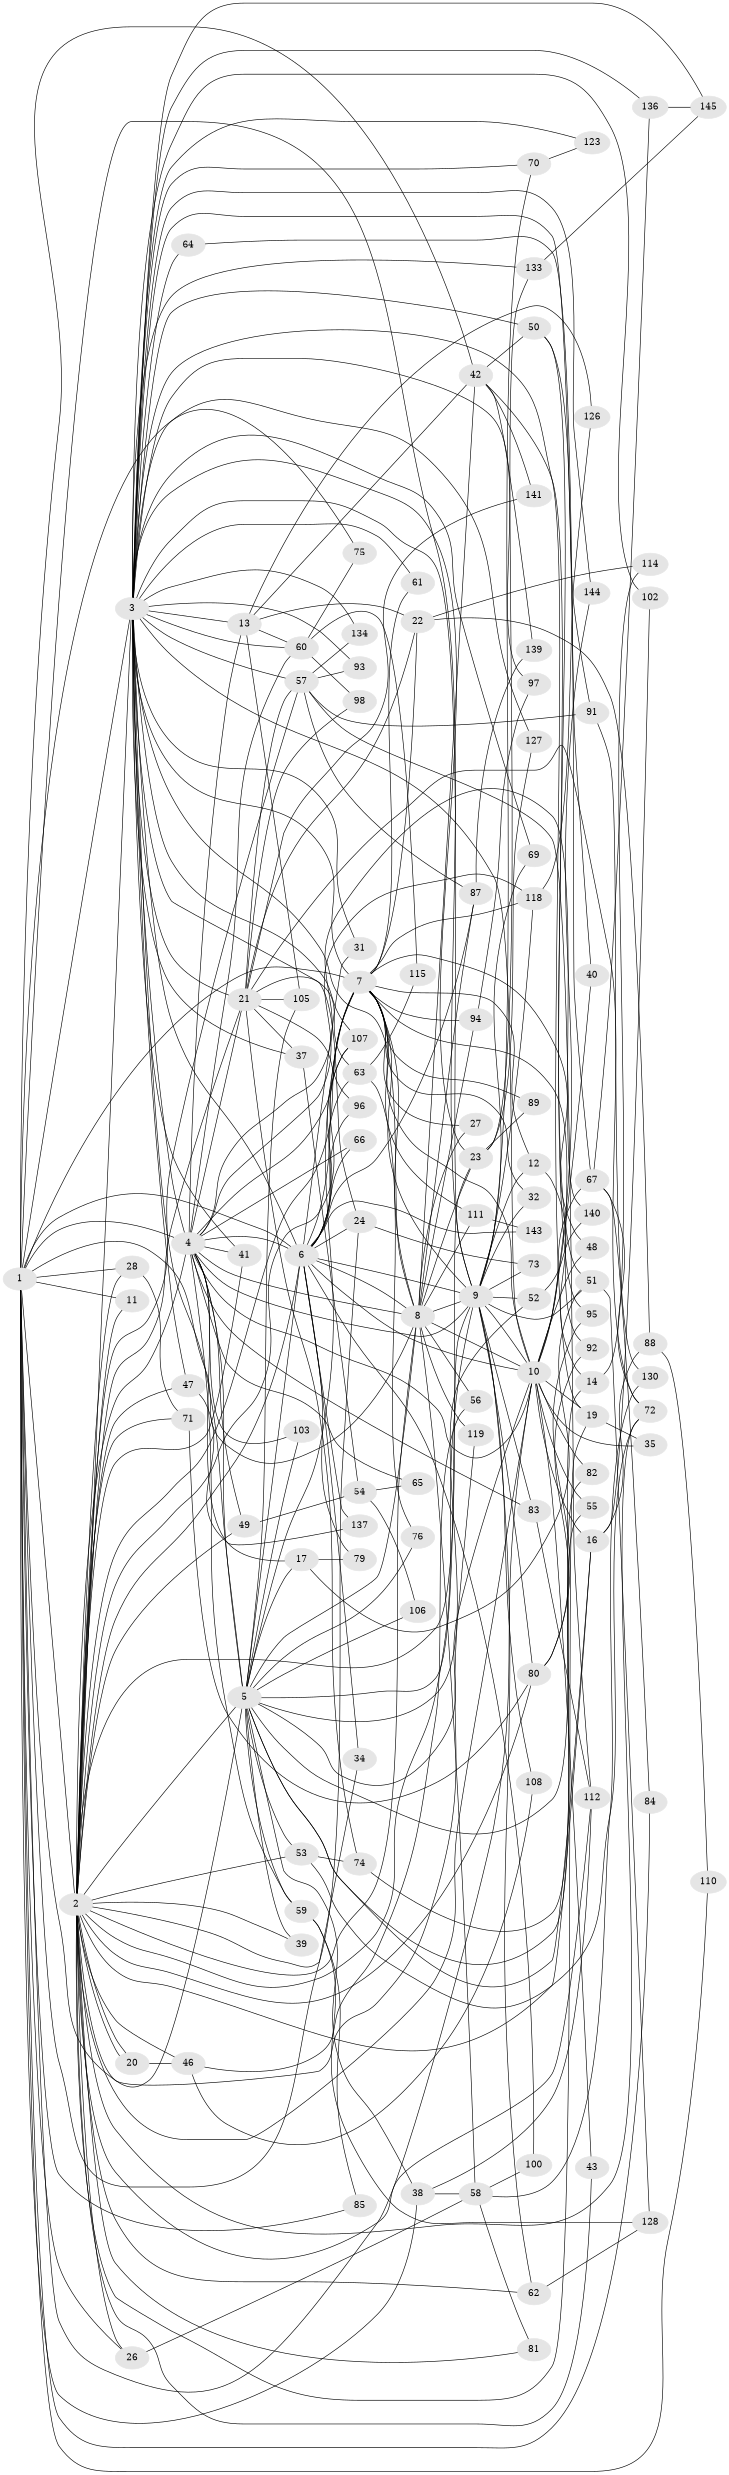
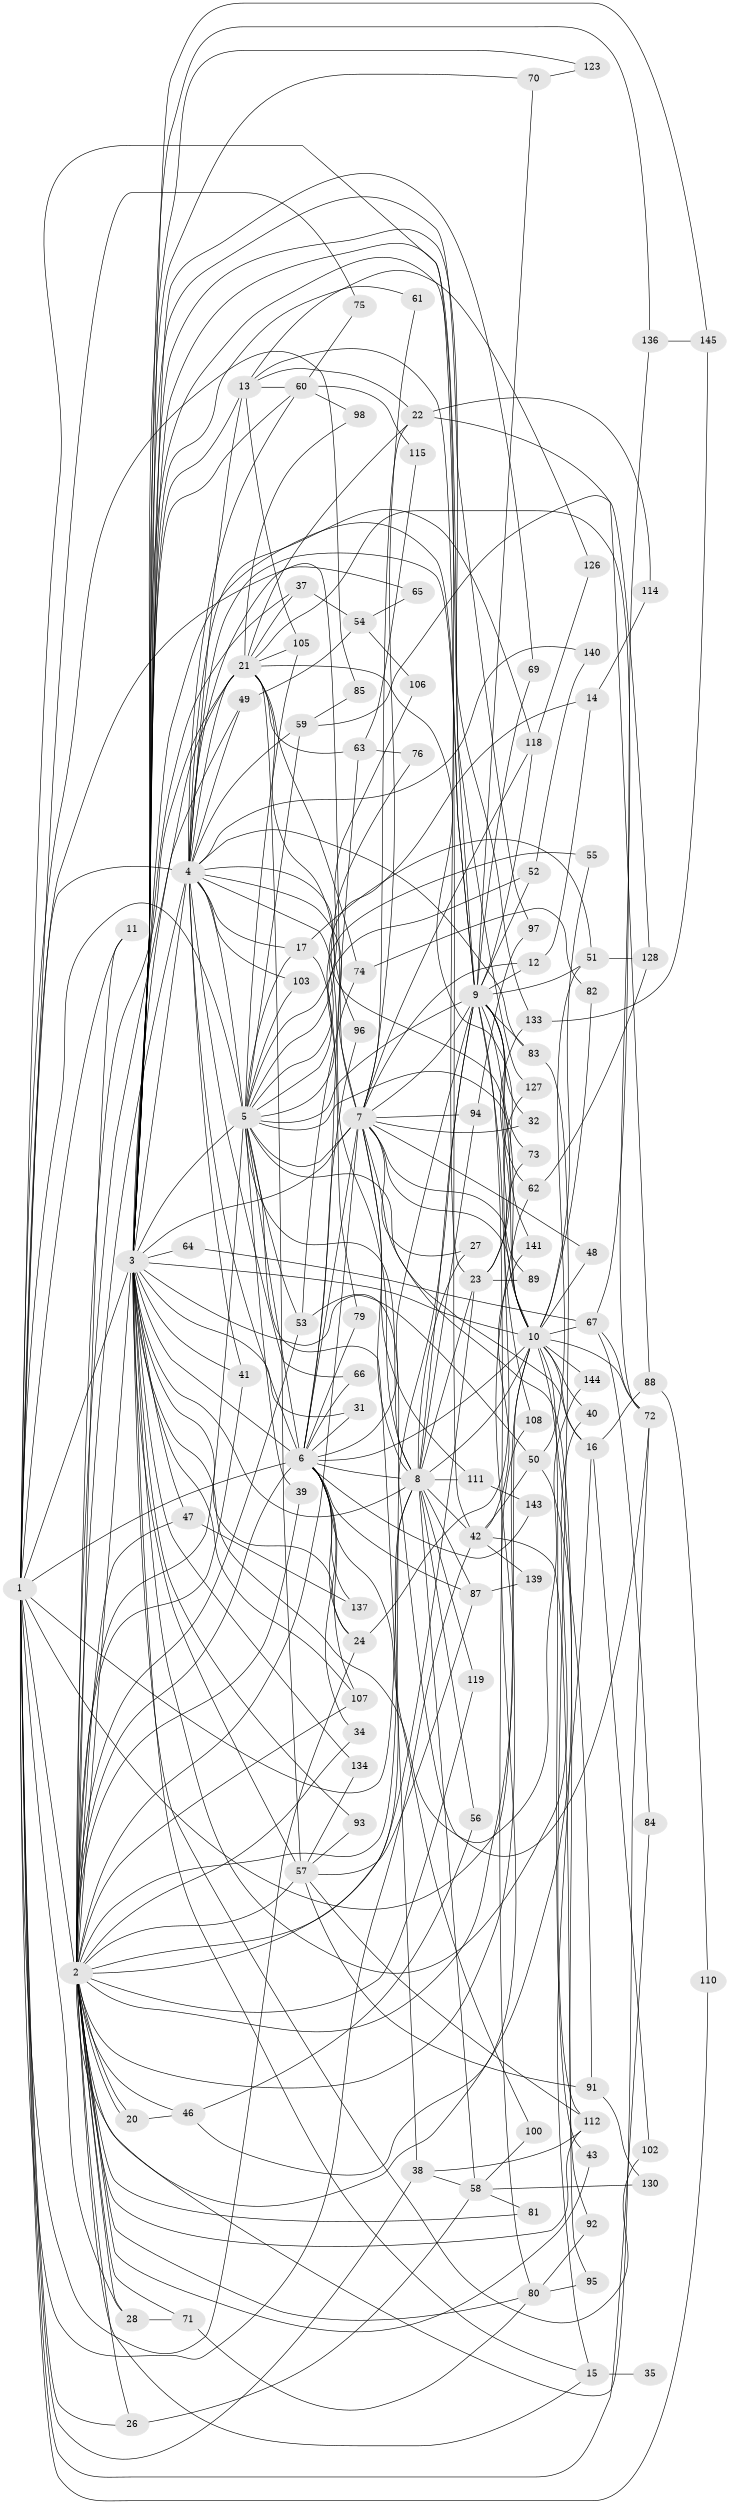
(592, 1416) -> (592, 2374)
(577, 1434) -> (603, 1359)
